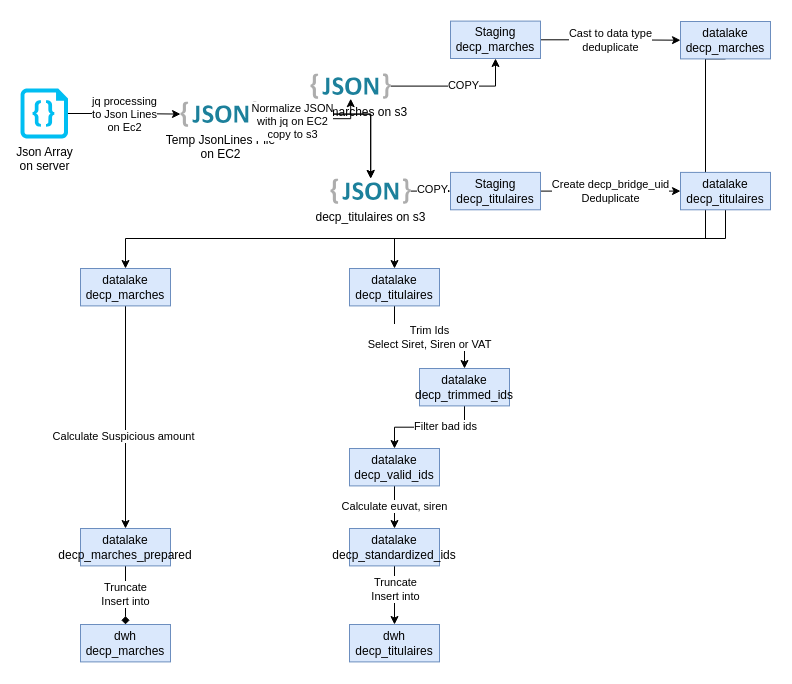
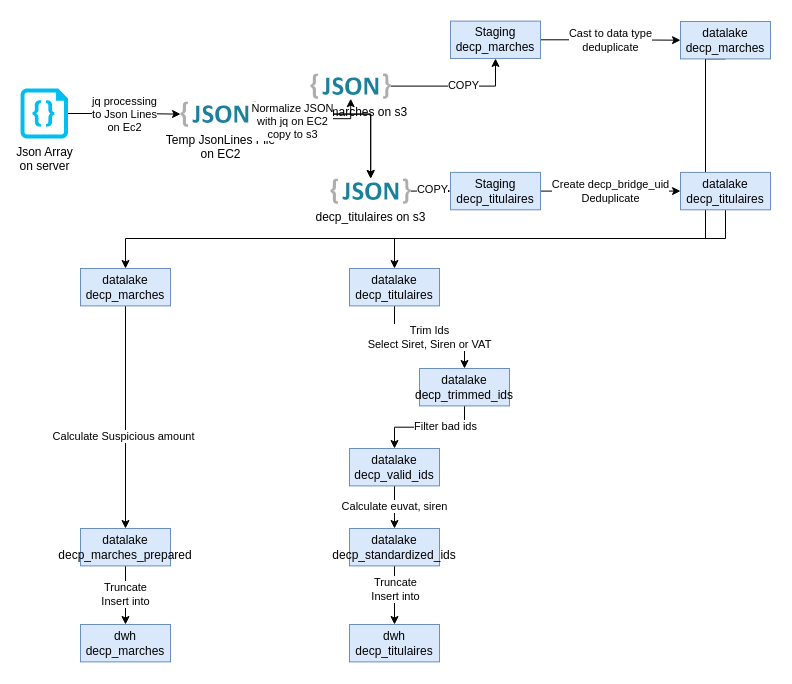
(126, 615) -> (126, 616)
